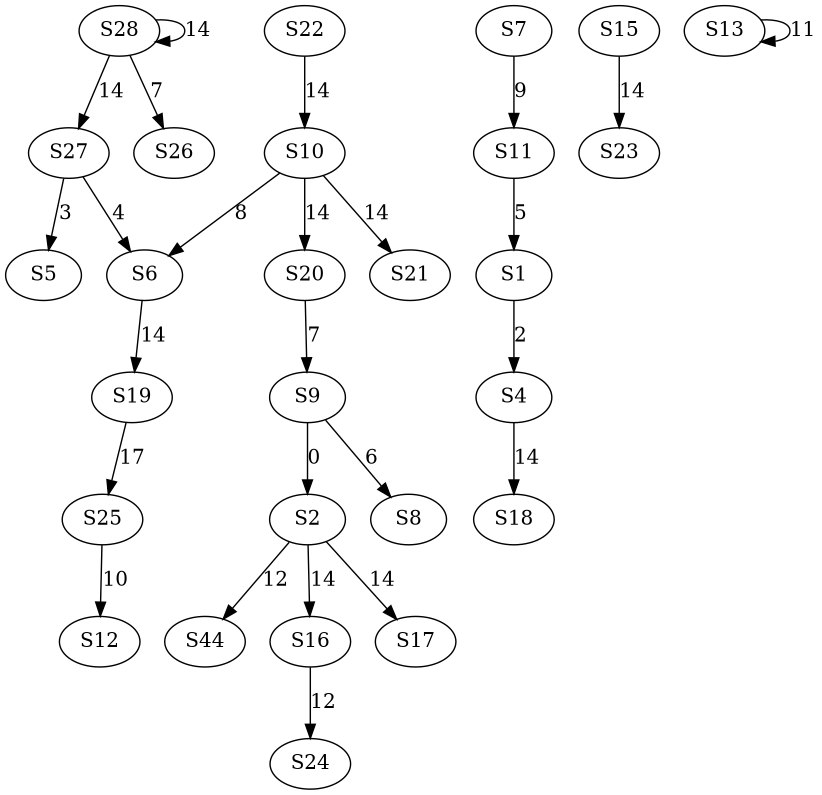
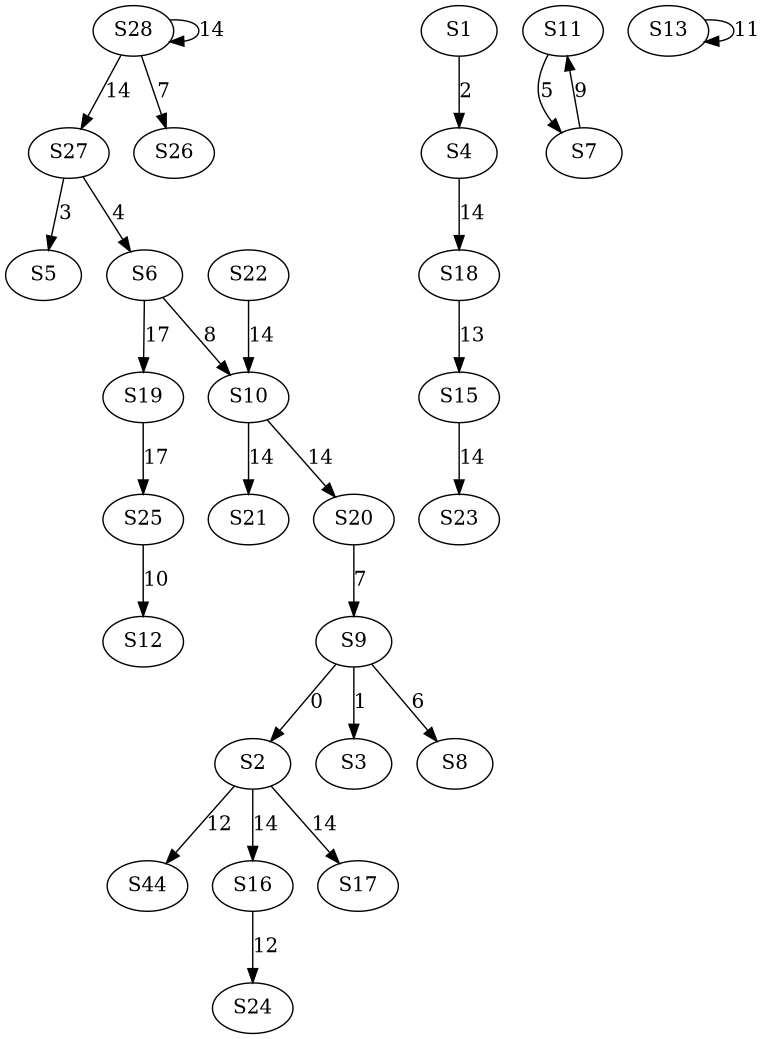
(514, 207) -> (538, 89)
(230, 210) -> (192, 331)
none -> (459, 329)
(154, 336) -> (158, 336)
none -> (354, 764)
